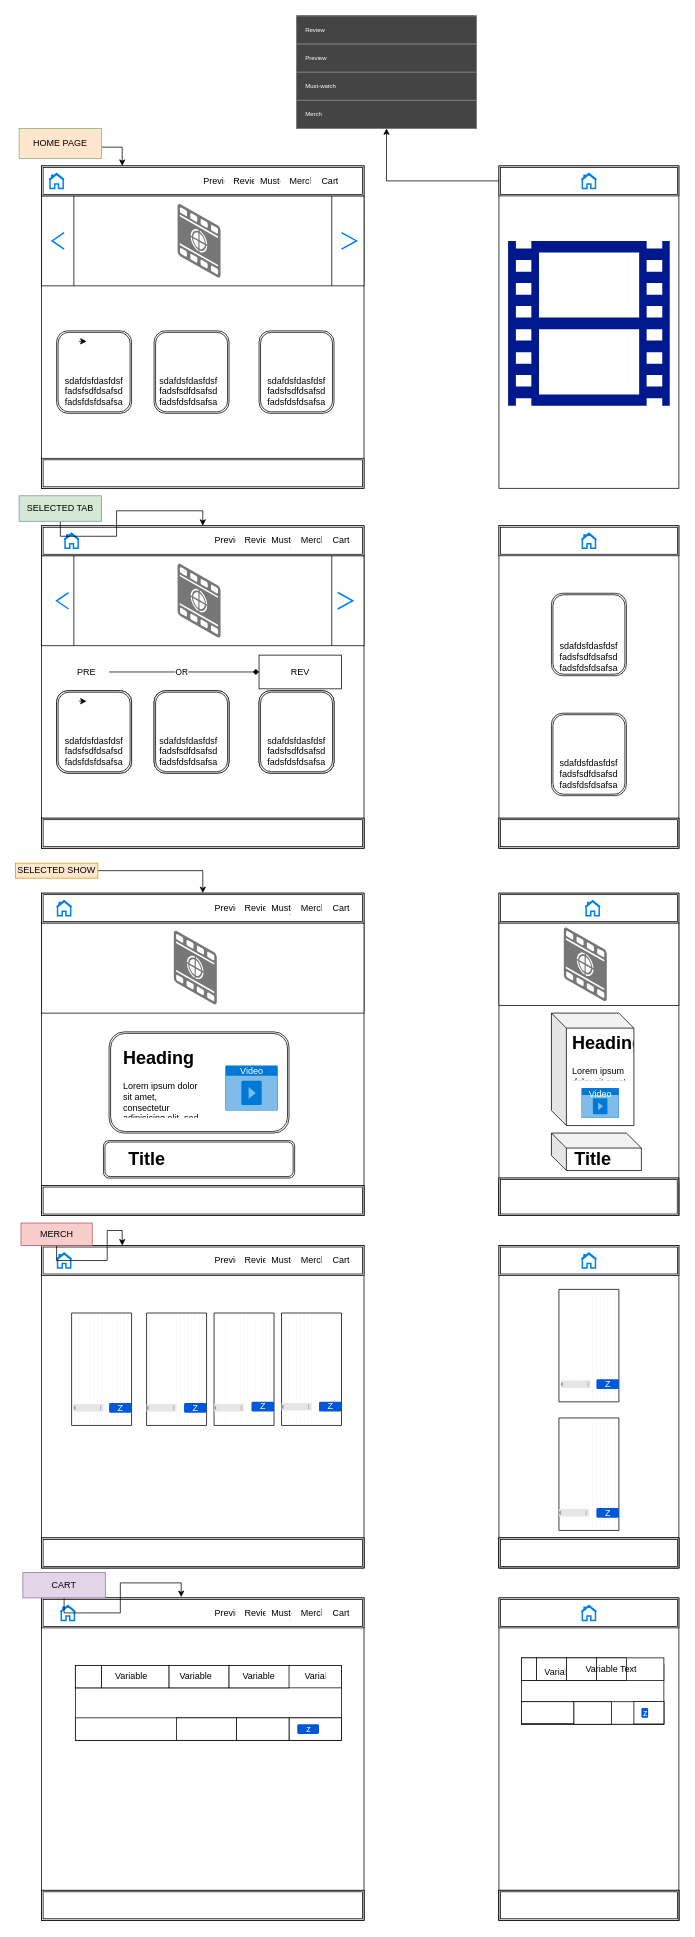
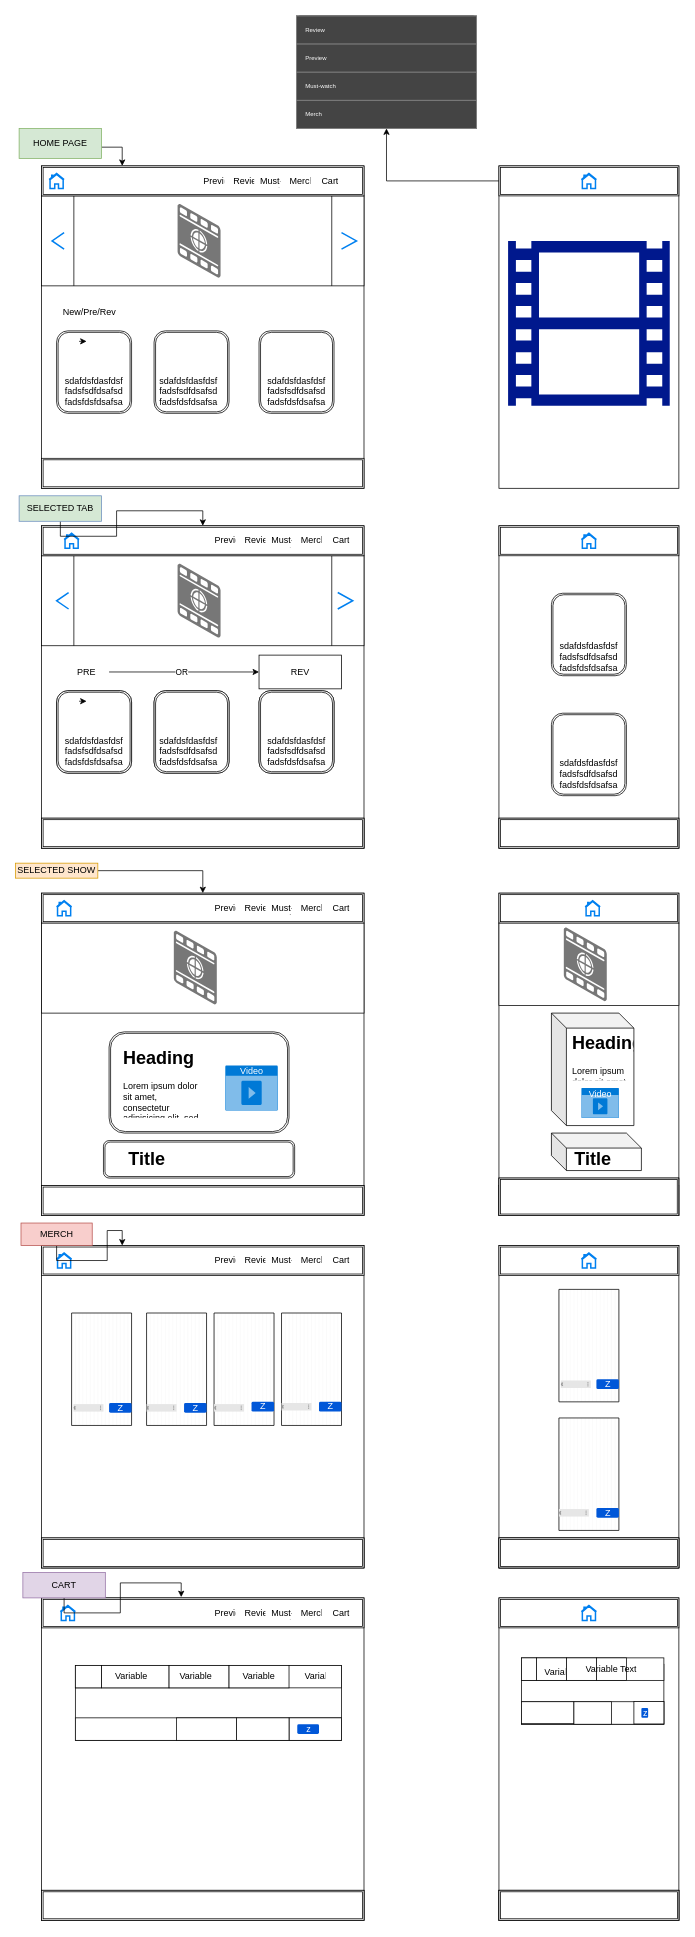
(60, 143) -> (60, 143)
none -> (89, 312)
(252, 672) -> (252, 672)
